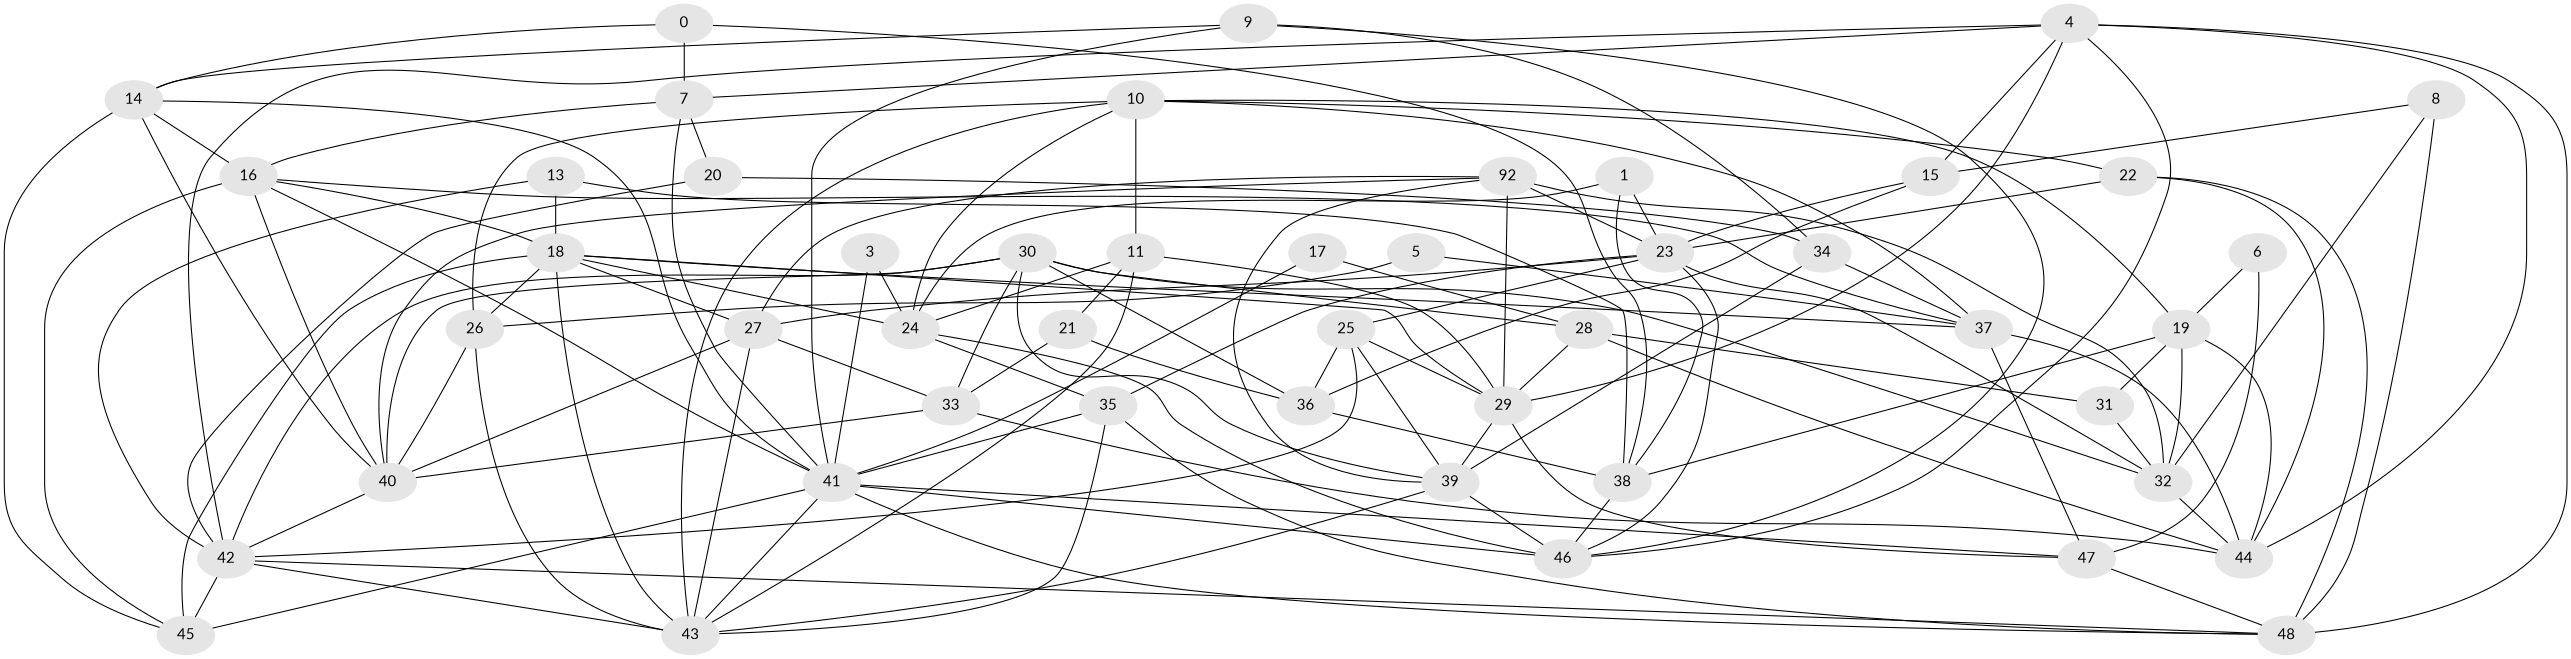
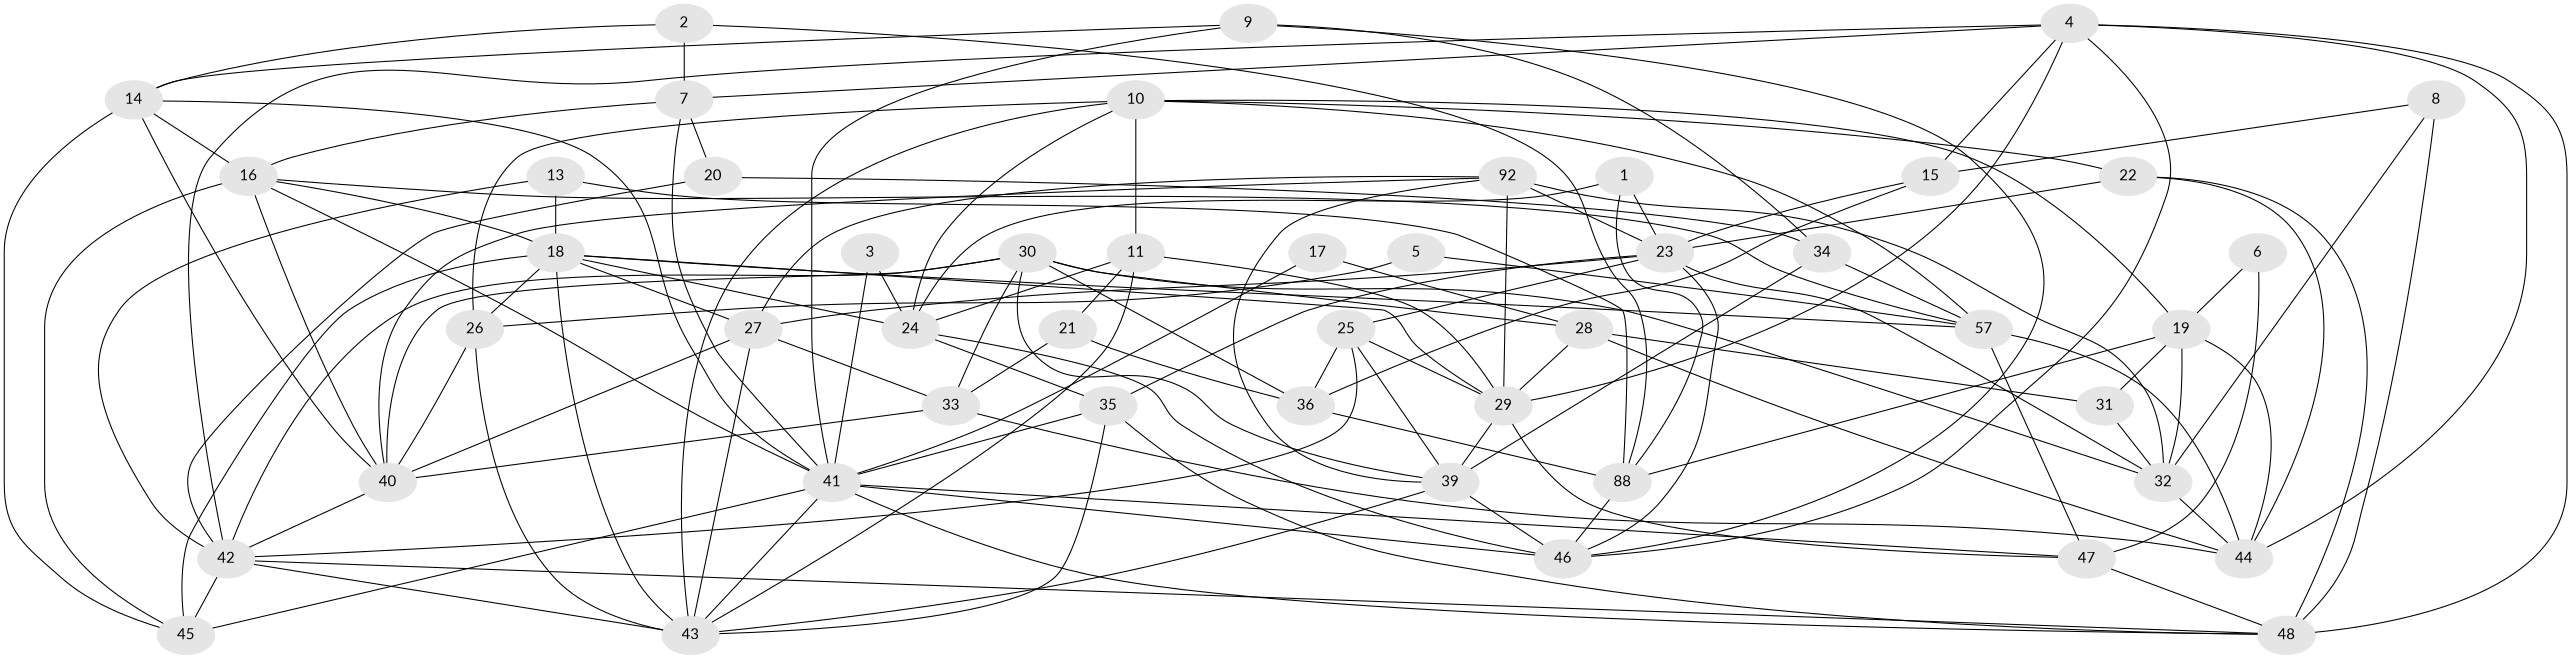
(684, 23) -> (684, 23)
(1984, 329) -> (1984, 329)
(1622, 482) -> (1622, 482)
